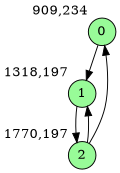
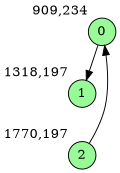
(76, 120) -> none
(89, 129) -> none
